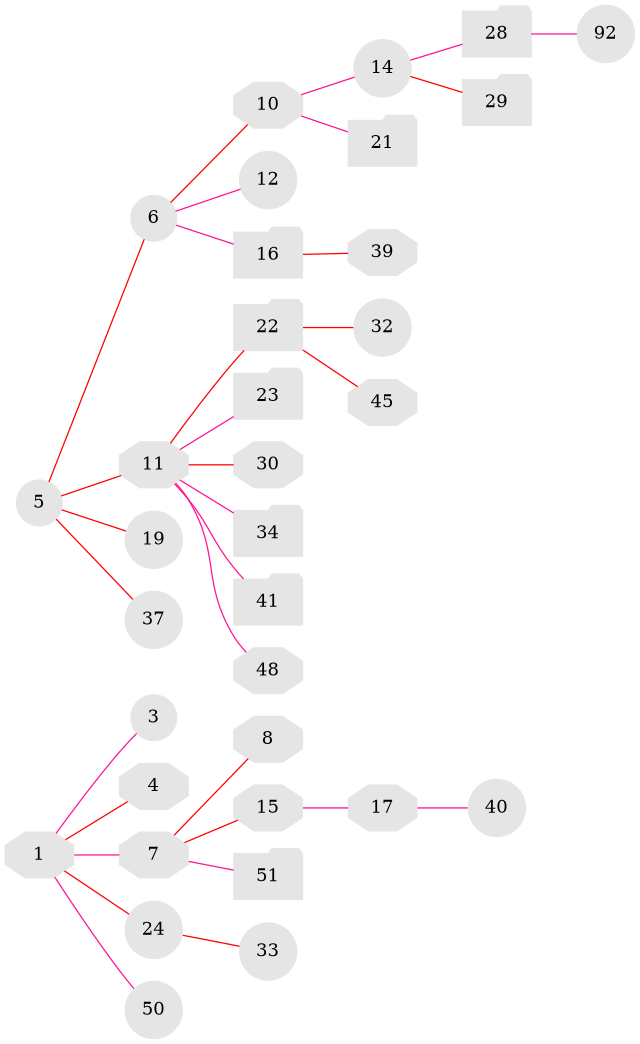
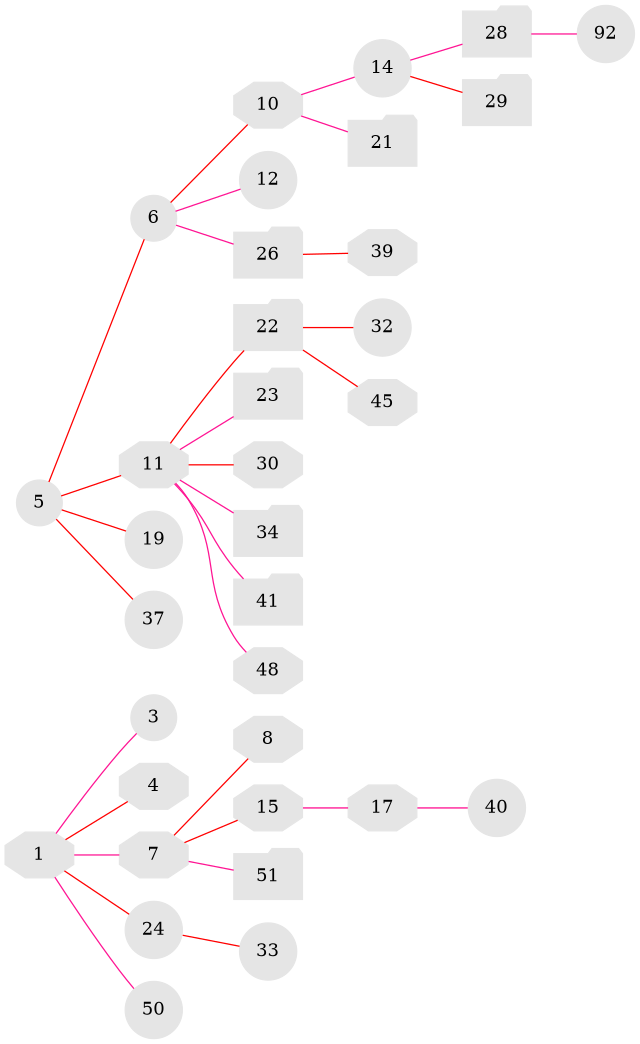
(268, 255) -> (268, 255)
